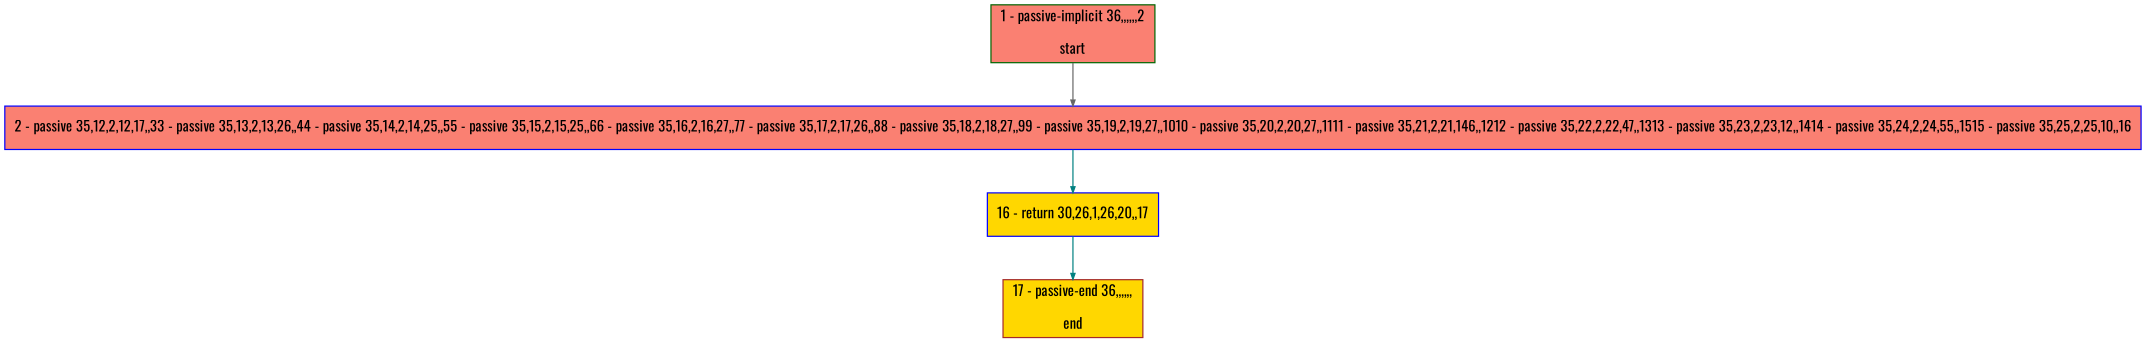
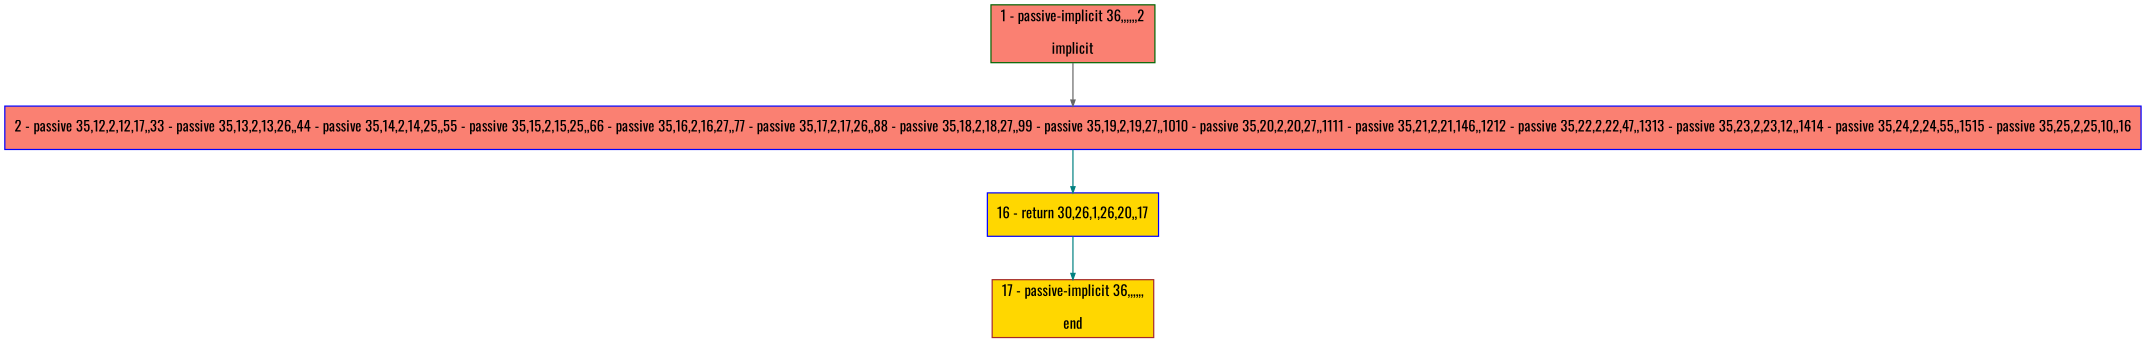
(1073, 34) -> (1073, 34)
(1073, 309) -> (1073, 309)
